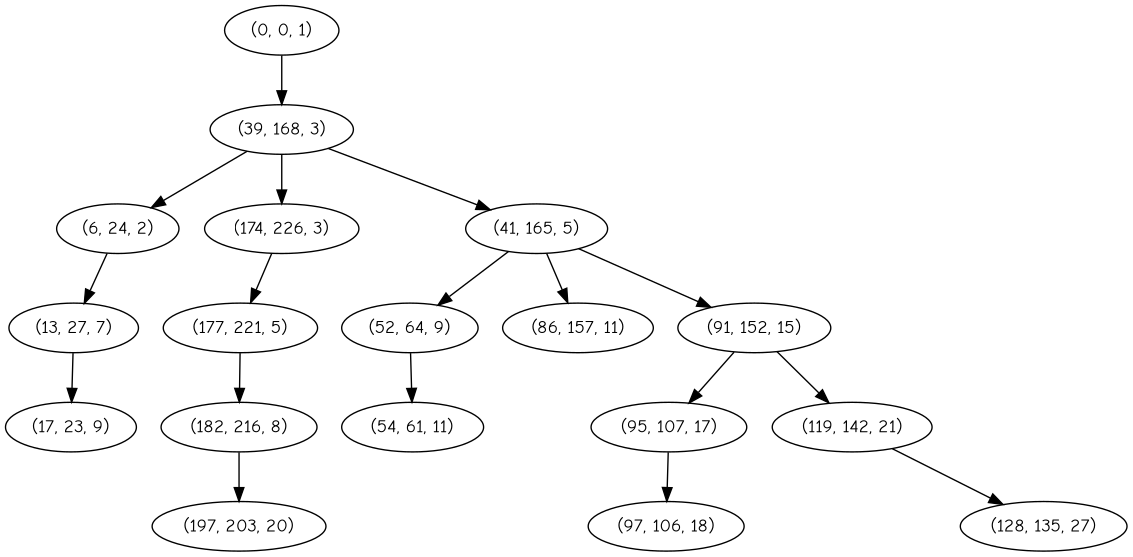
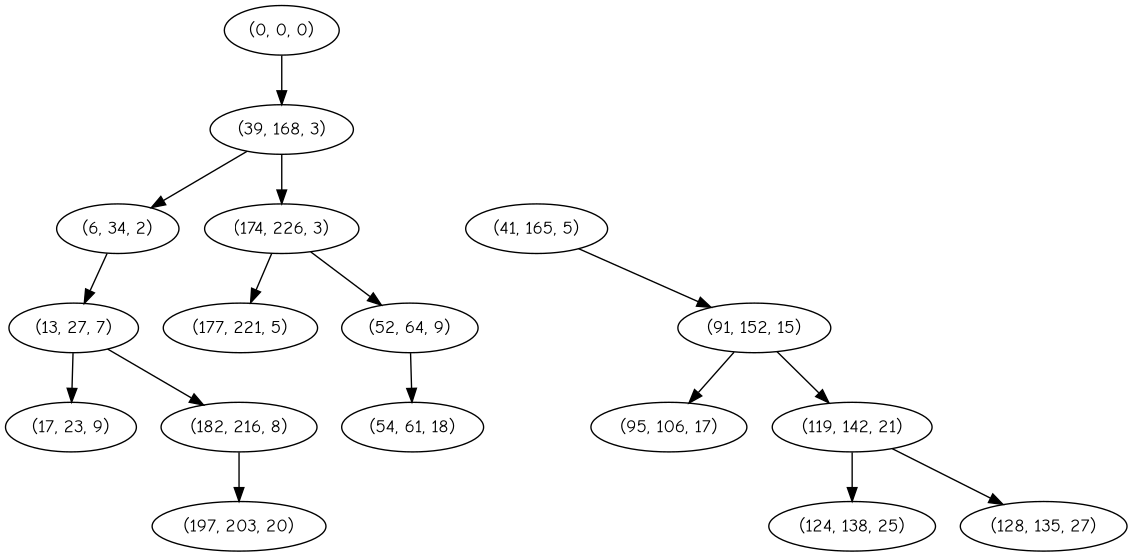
(282, 30) -> (282, 30)
(403, 177) -> none
(118, 229) -> (118, 229)
(479, 274) -> (340, 274)
(578, 328) -> none
(240, 371) -> (149, 373)
(413, 427) -> (413, 427)
(669, 427) -> (669, 427)
(666, 526) -> none
none -> (852, 526)
